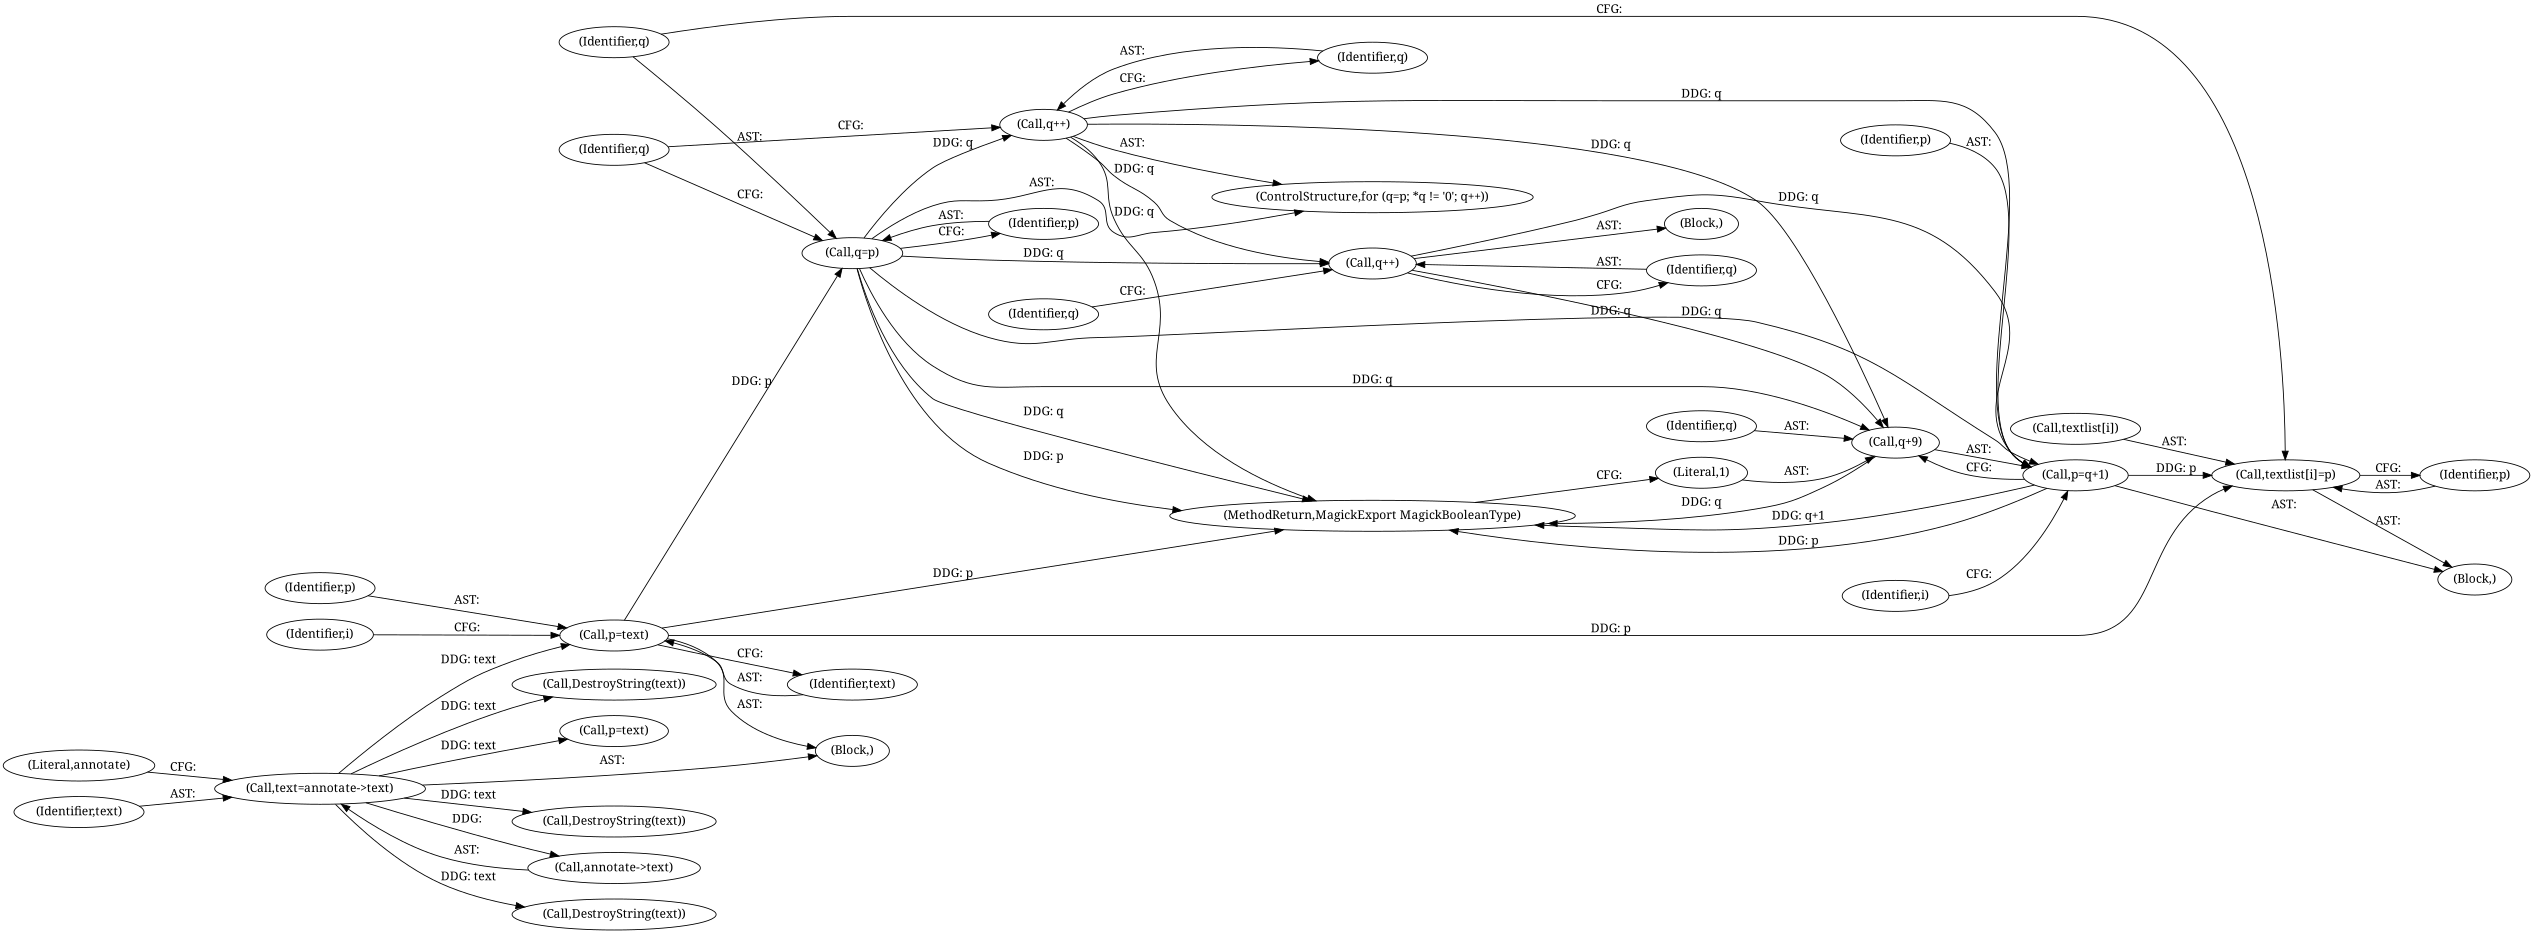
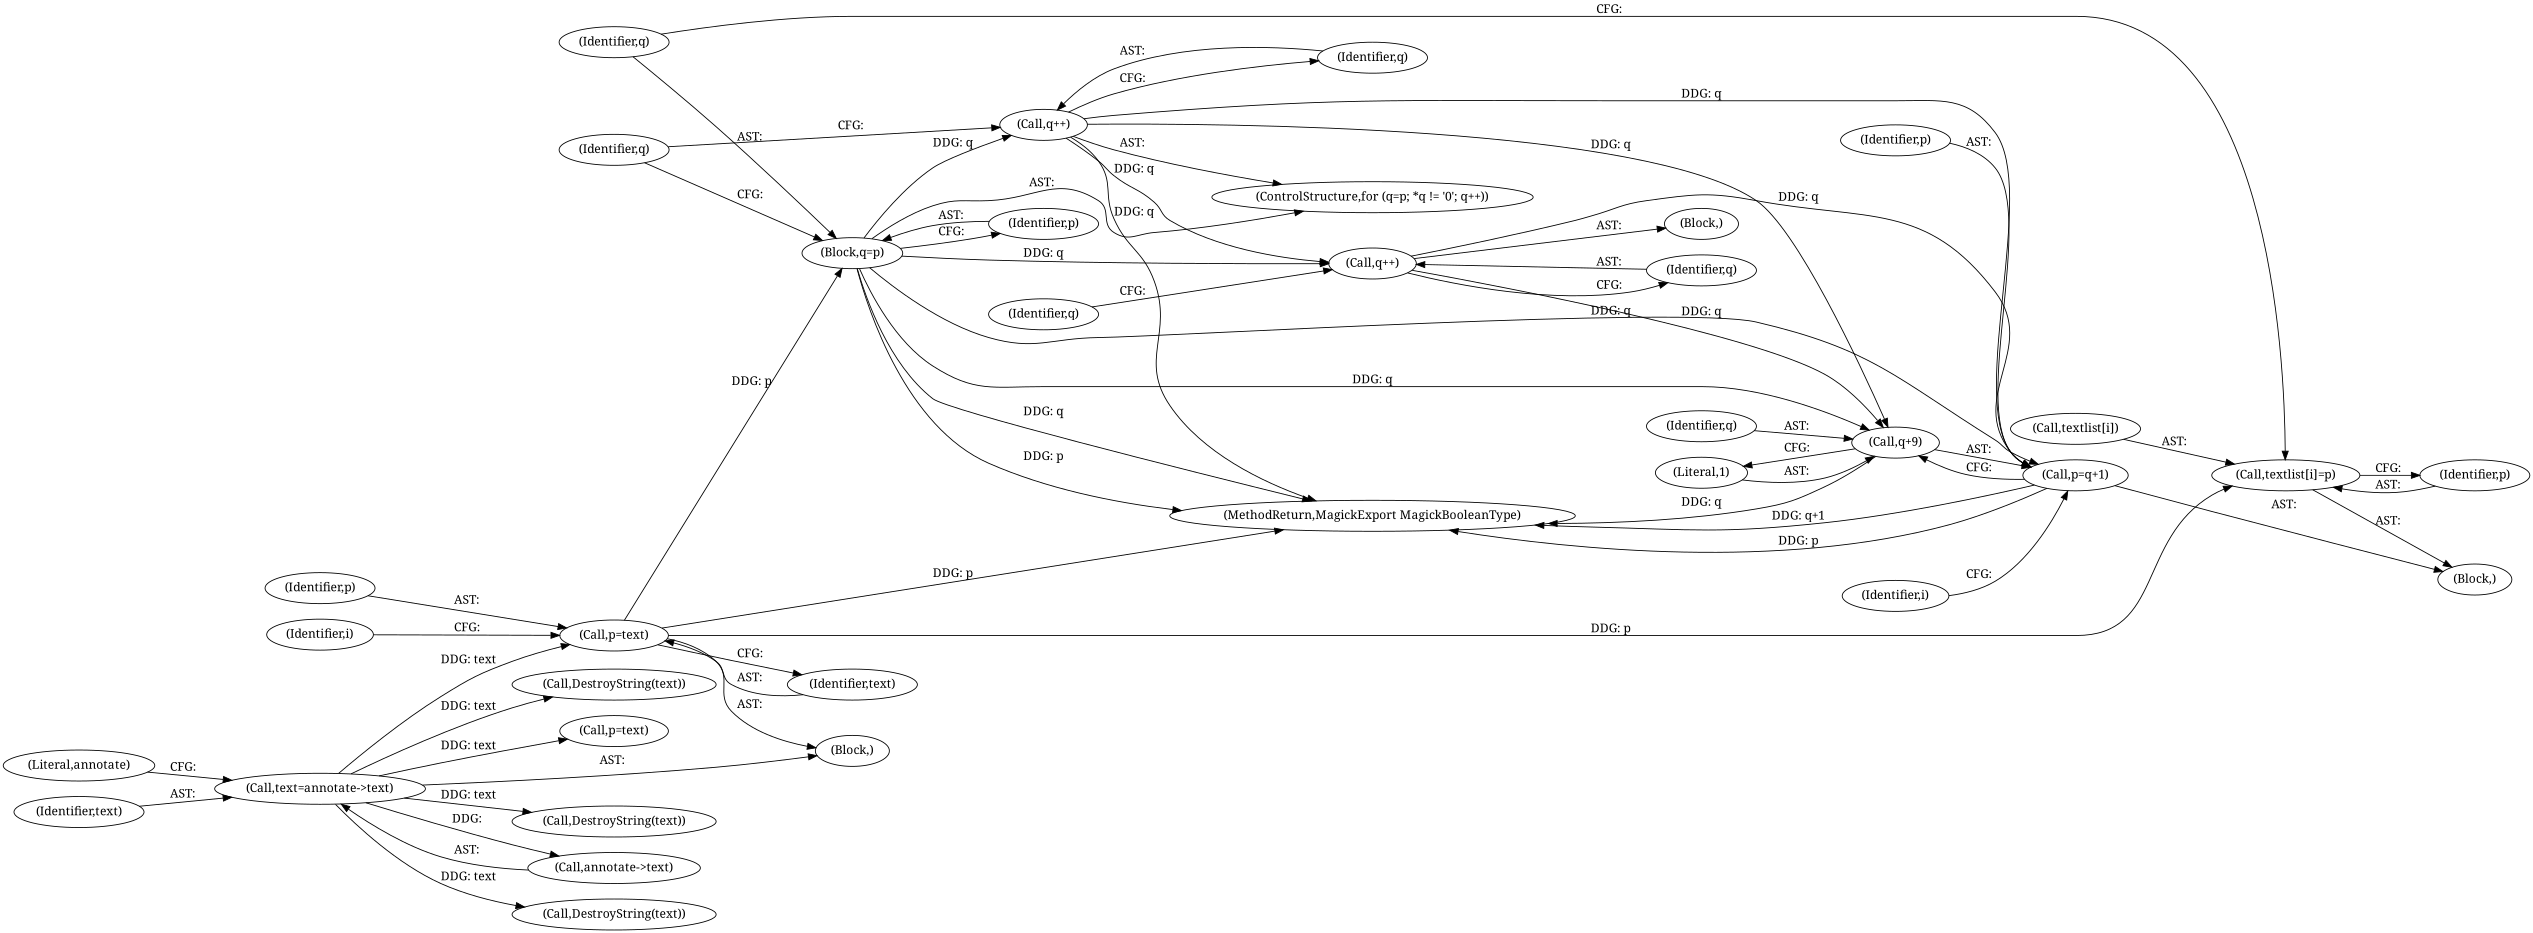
(852, 253) -> (852, 253)
(2166, 475) -> none
(1562, 491) -> (1804, 457)
